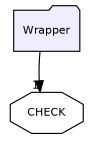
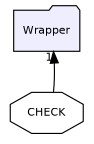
(39, 66) -> (54, 78)
